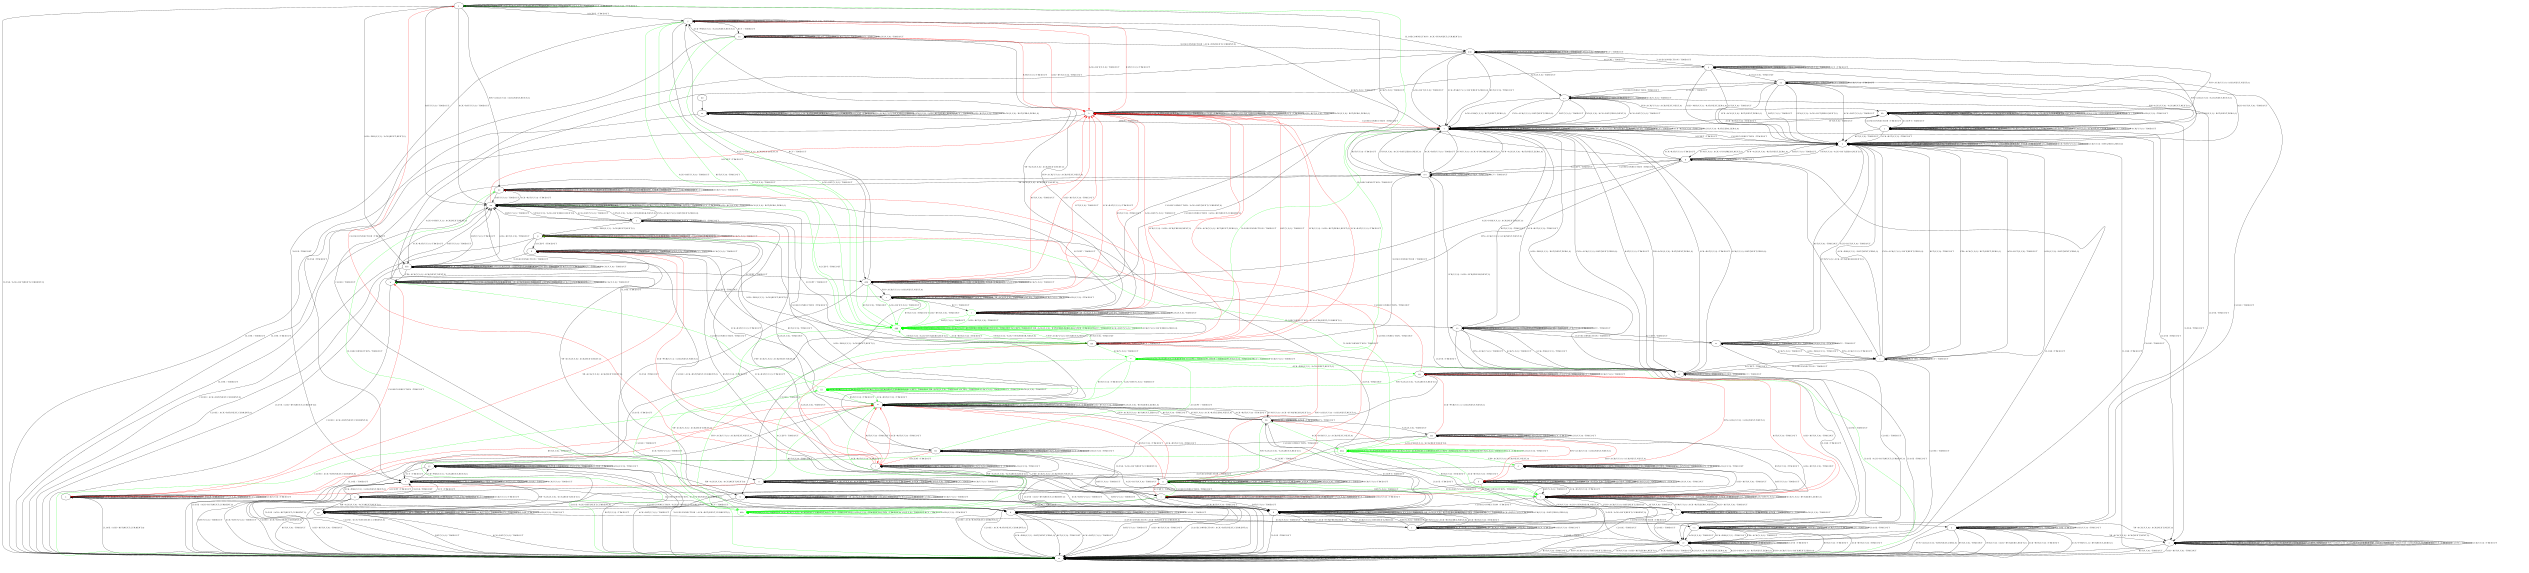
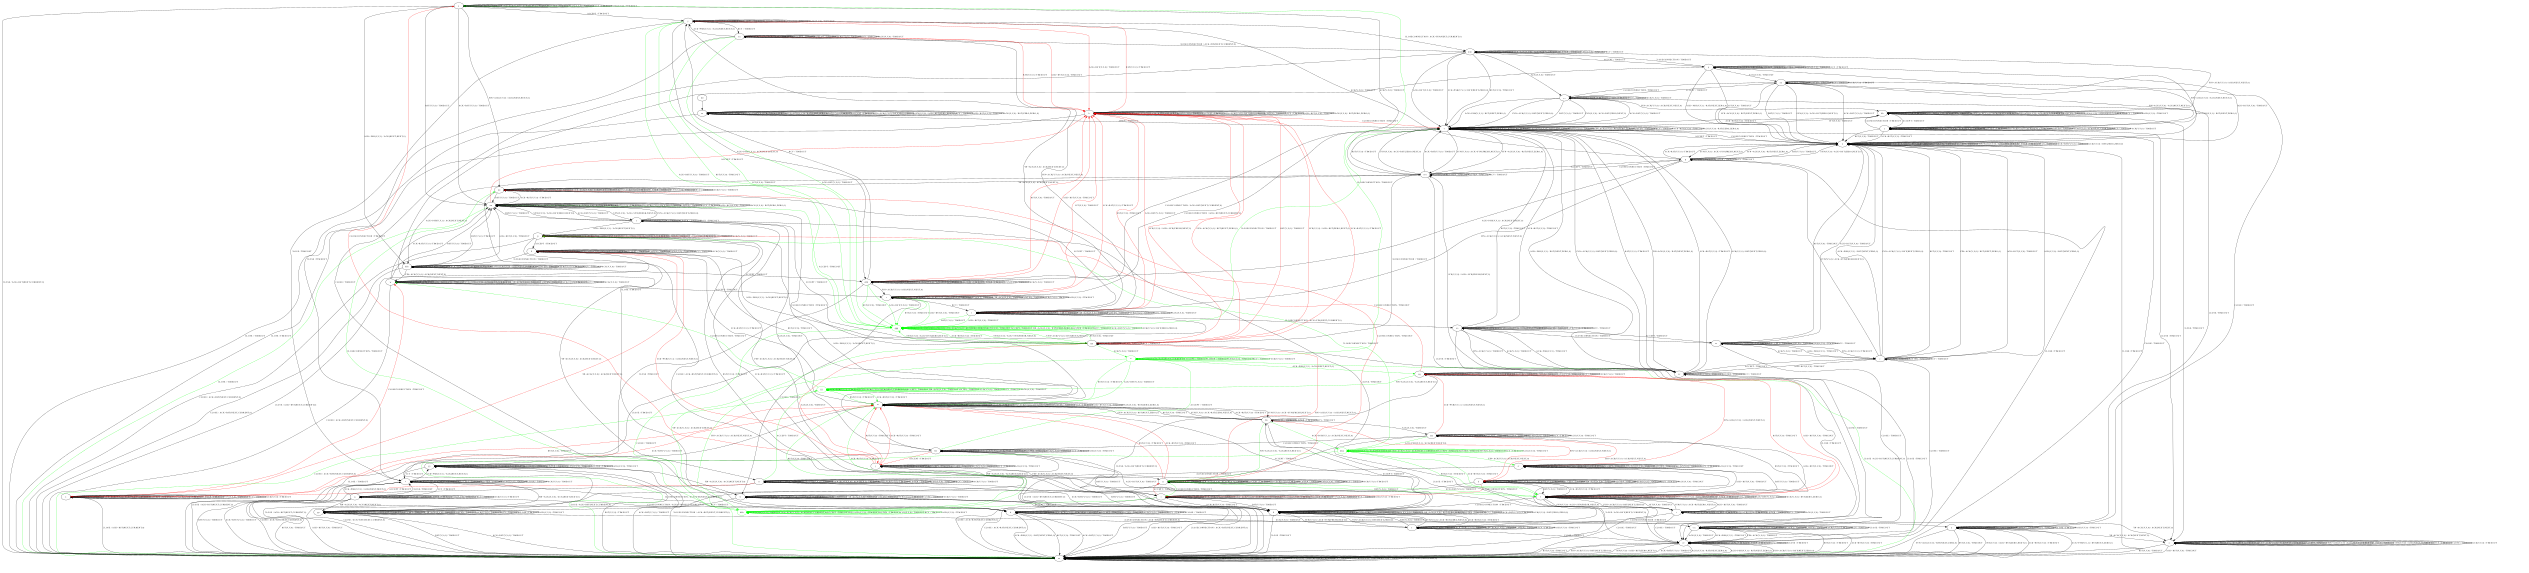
(972, 313) -> (972, 313)
(1810, 366) -> (1810, 366)
(26, 549) -> (26, 549)
